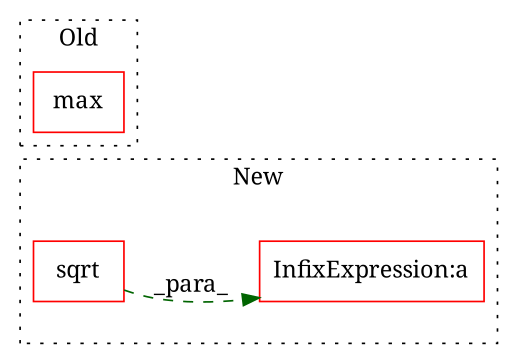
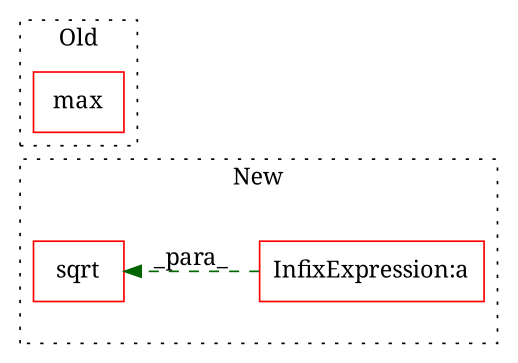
(183, 301) -> (200, 271)
